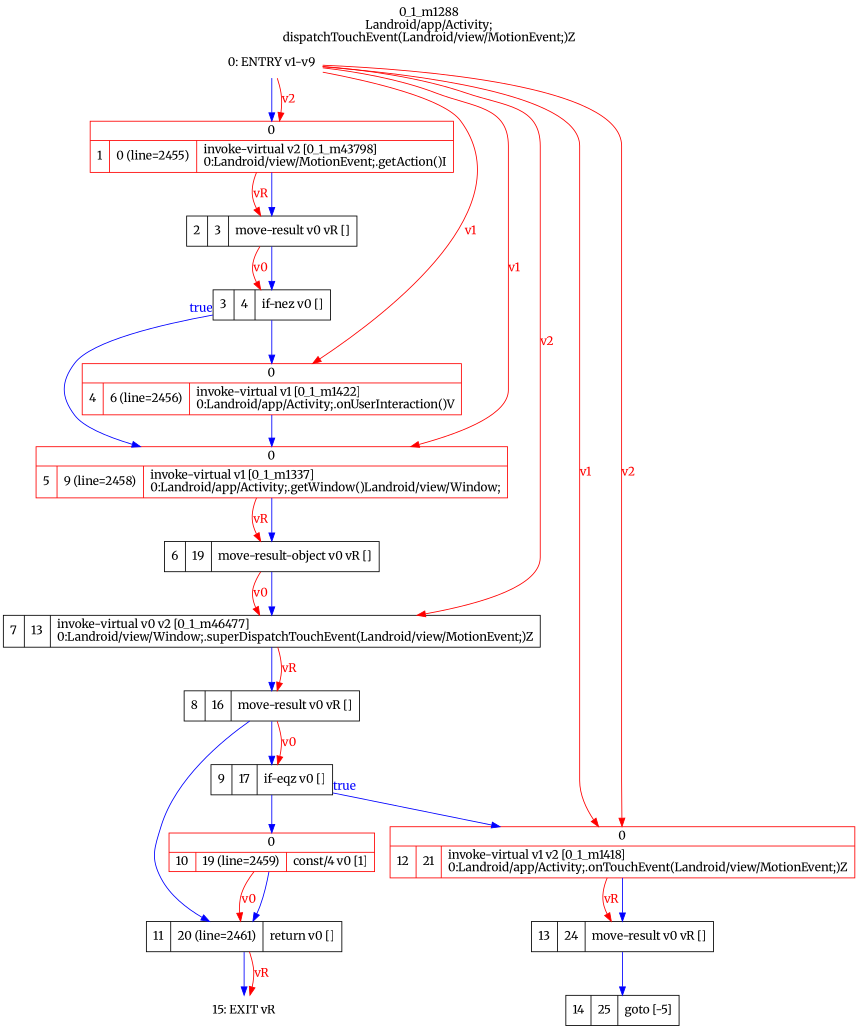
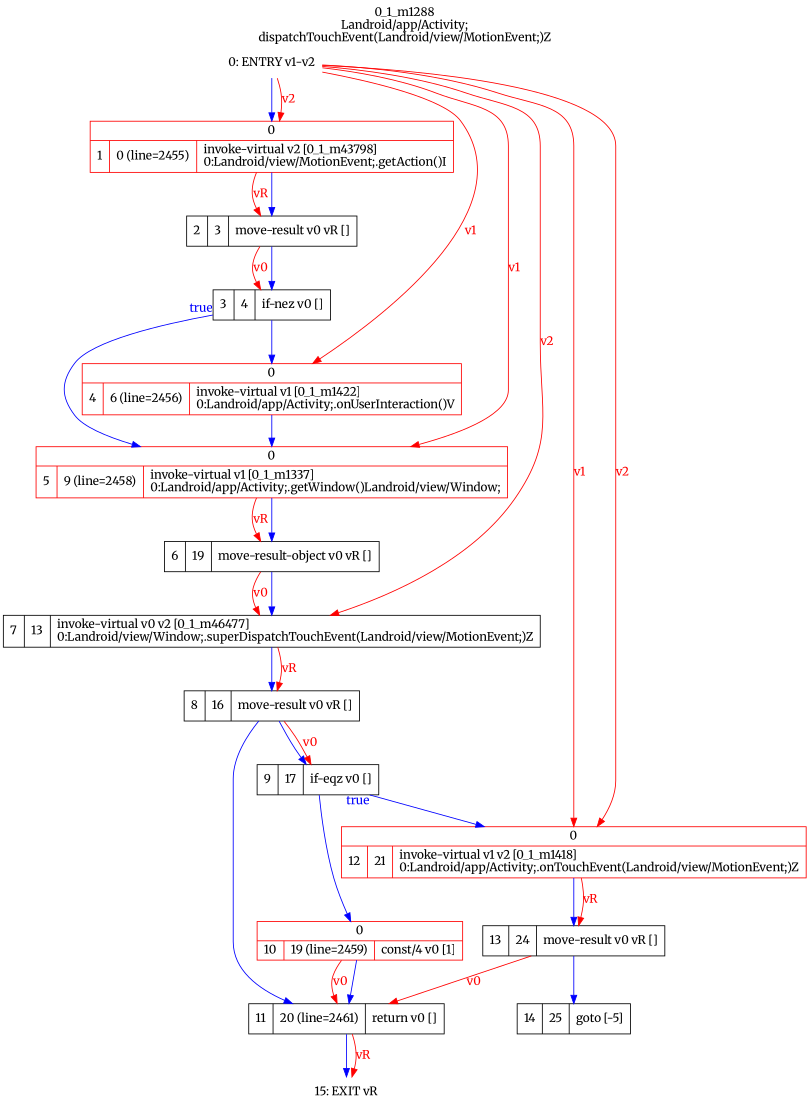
(272, 63) -> (272, 63)
none -> (464, 978)
